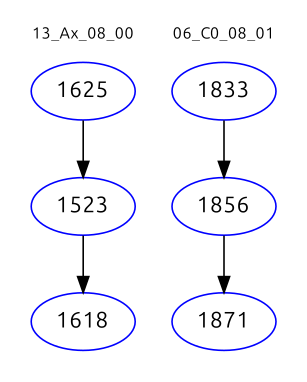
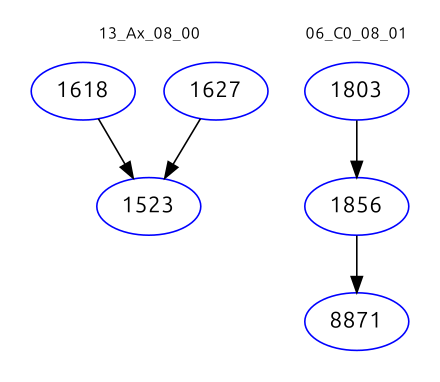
(83, 91) -> (216, 91)
(224, 91) -> (357, 91)
(83, 256) -> (112, 142)
(224, 322) -> (357, 322)
